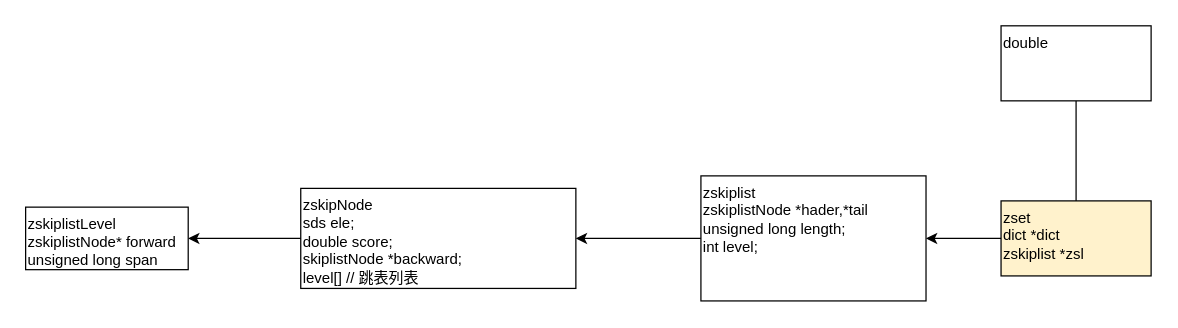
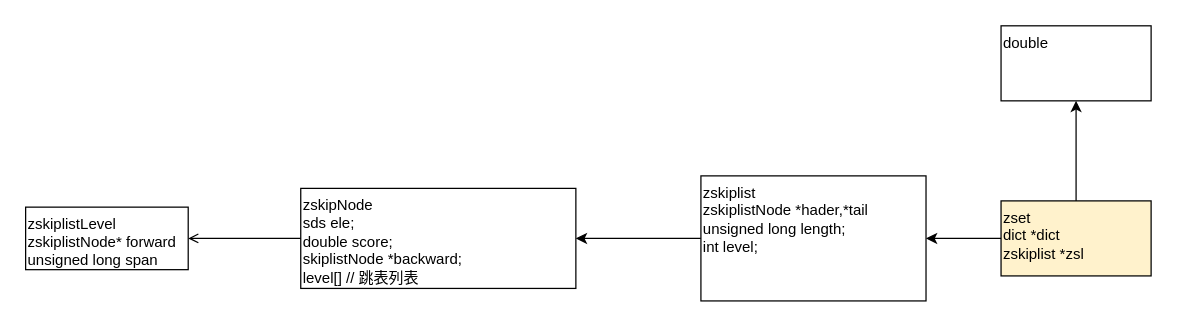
(1076, 107) -> (1076, 111)
(198, 238) -> (195, 238)
